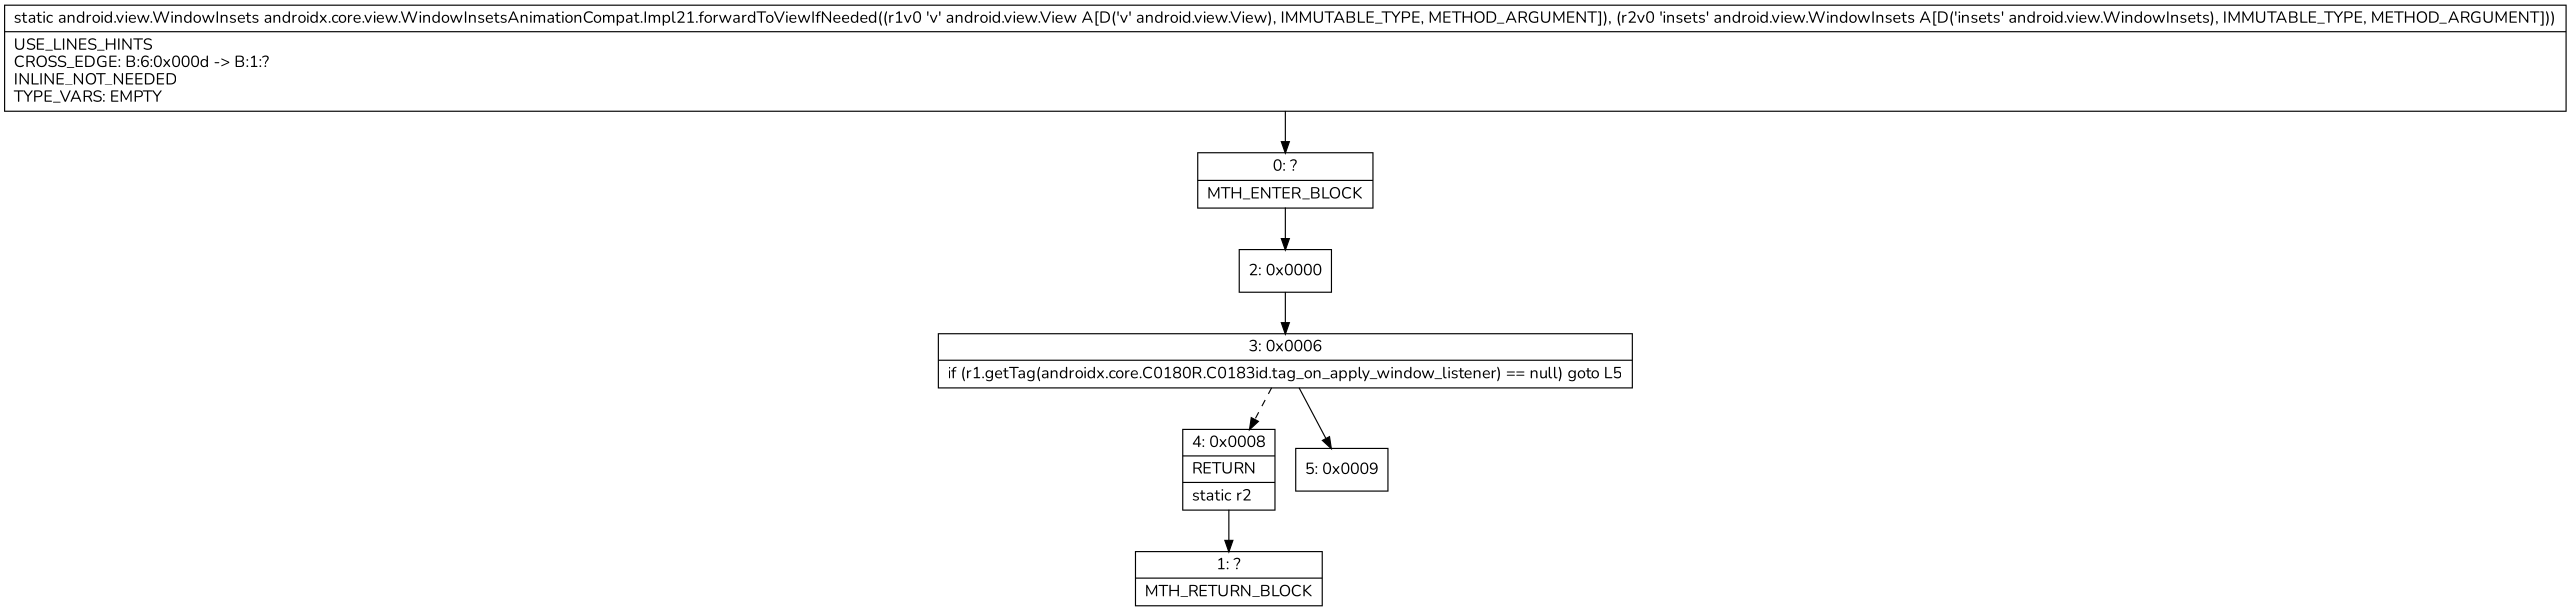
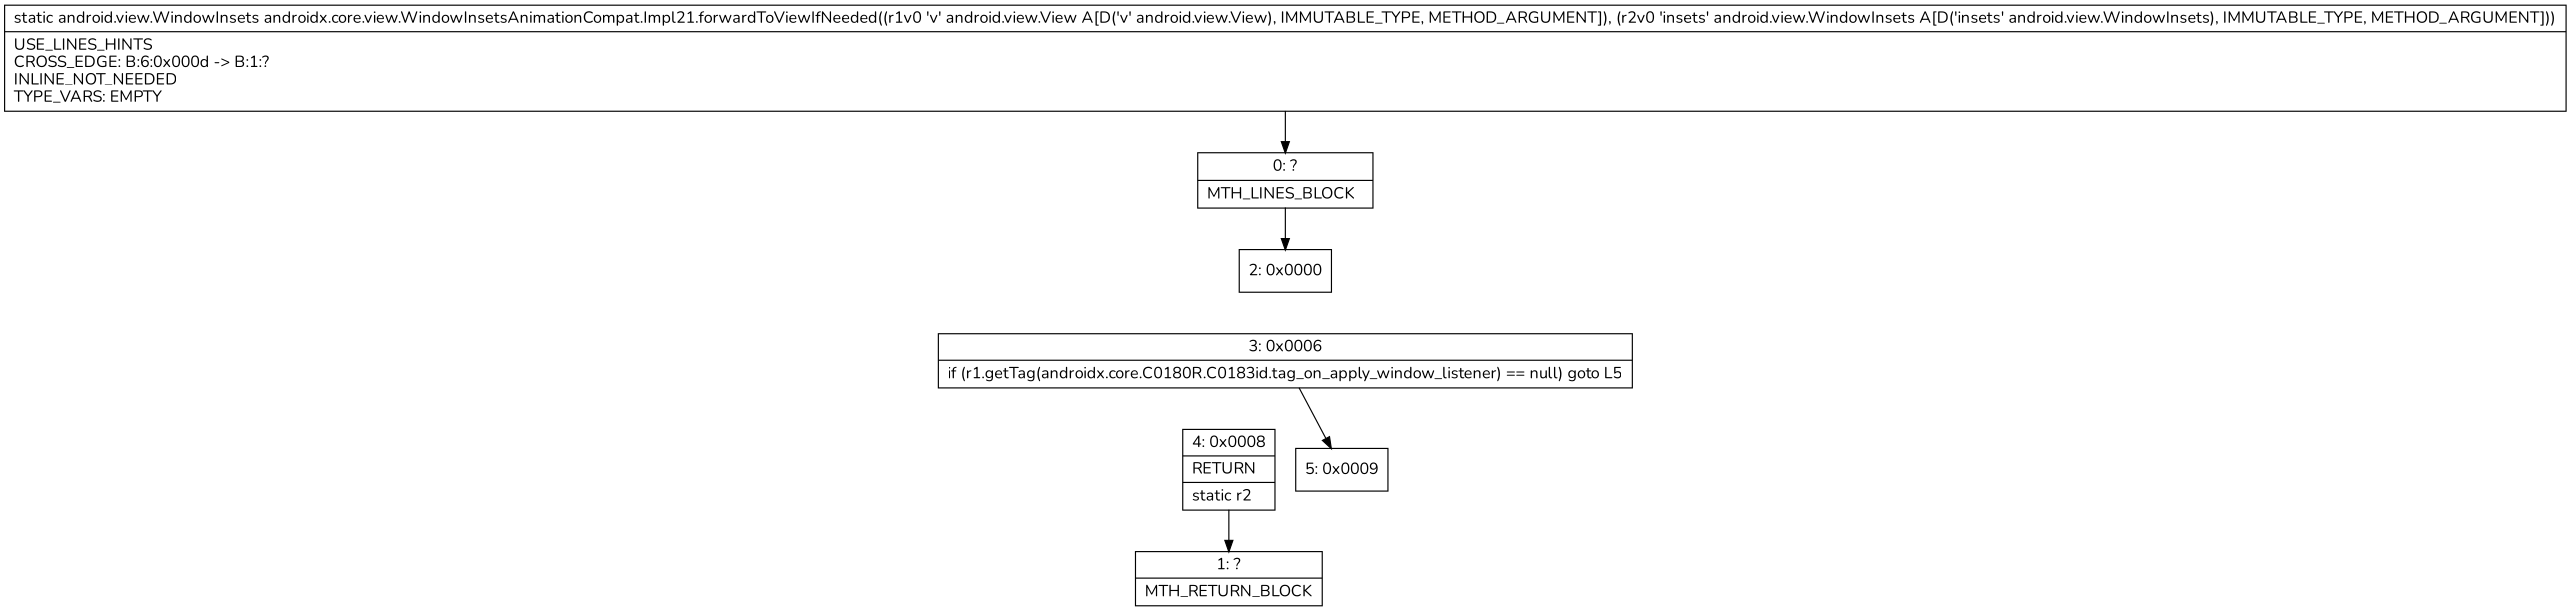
(1285, 194) -> (1281, 194)
(1285, 307) -> none
(1263, 404) -> none
